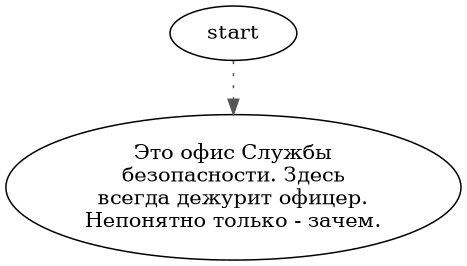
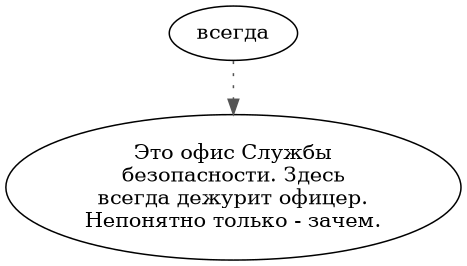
(233, 33) -> (233, 33)
